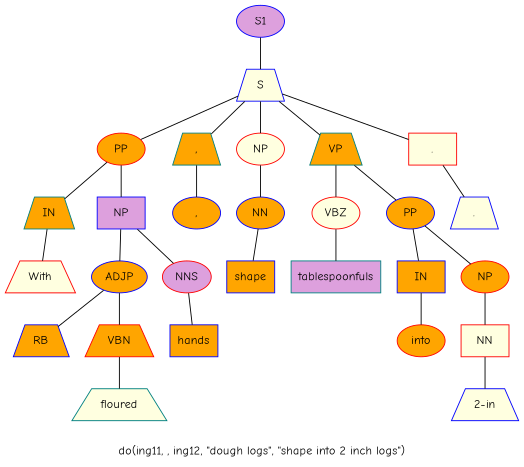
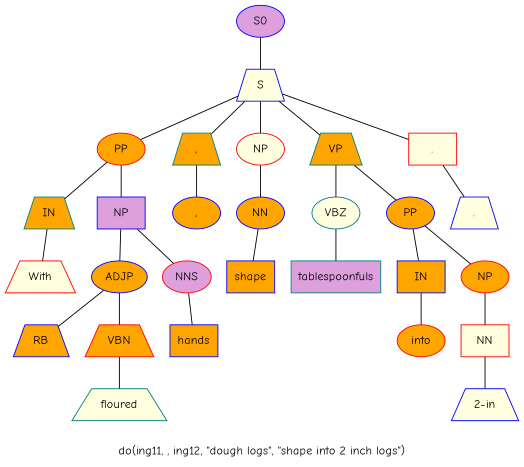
(260, 21) -> (260, 21)
(336, 213) -> (336, 213)
